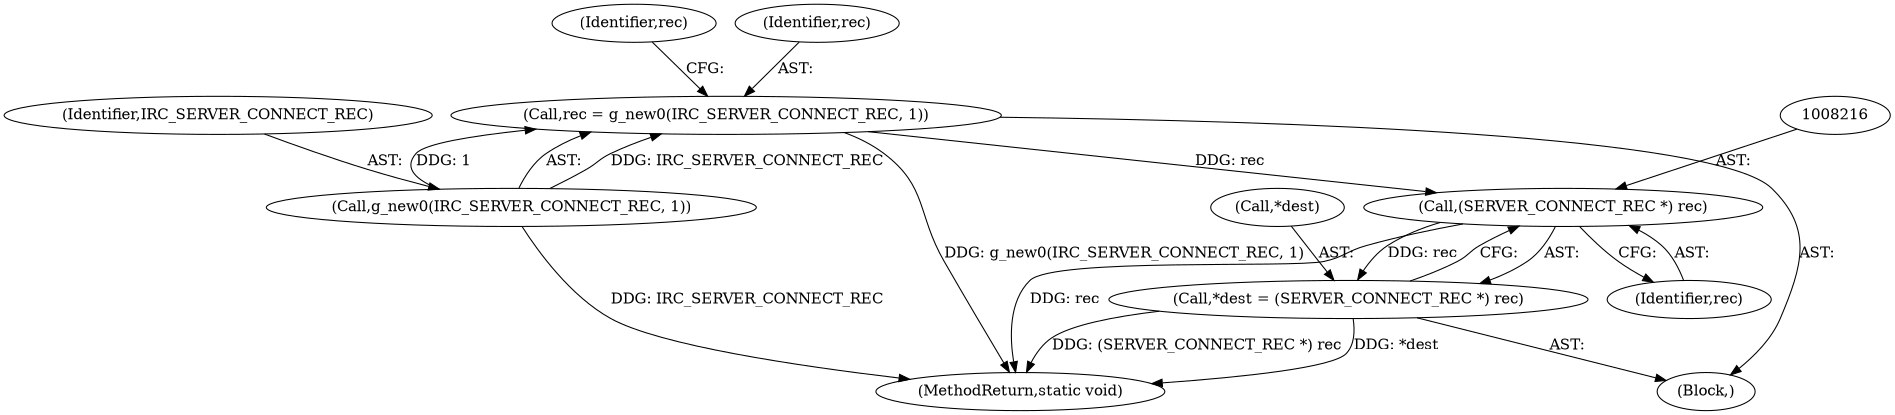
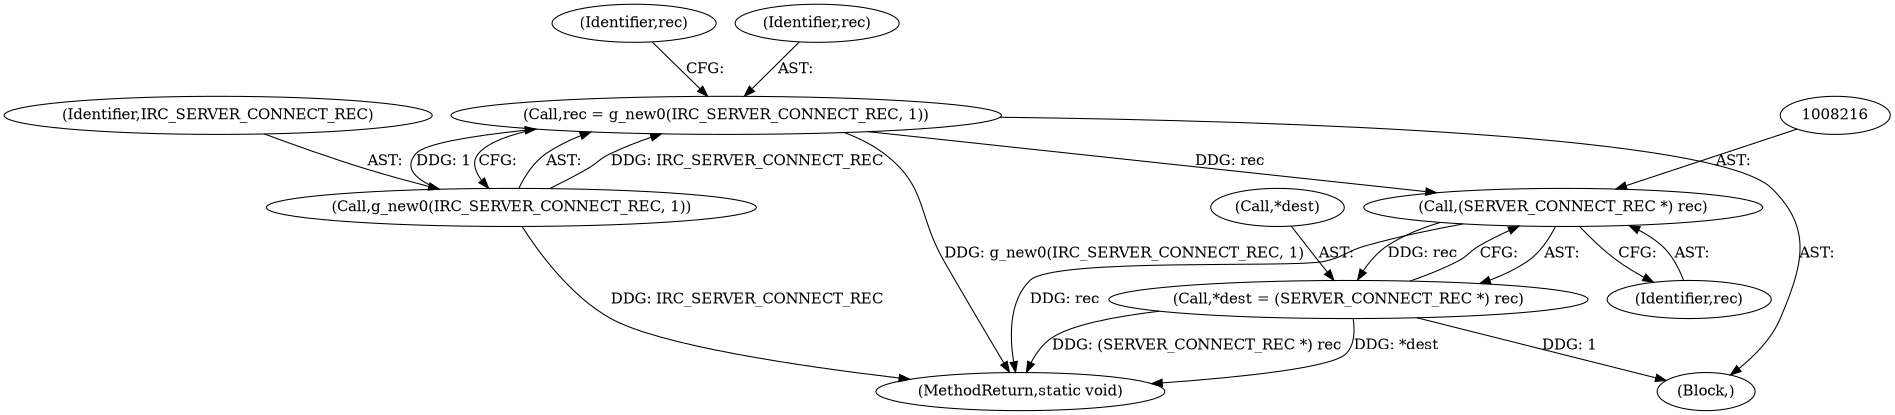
none -> (492, 143)
(1570, 346) -> (1570, 346)
